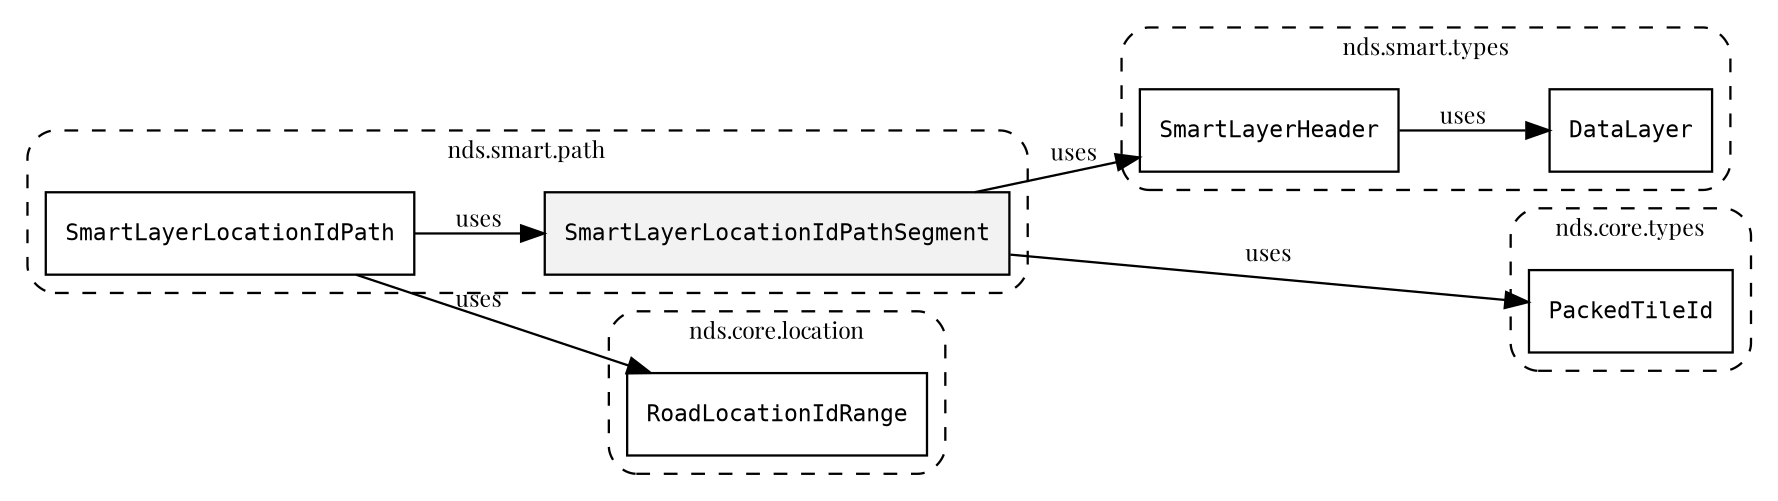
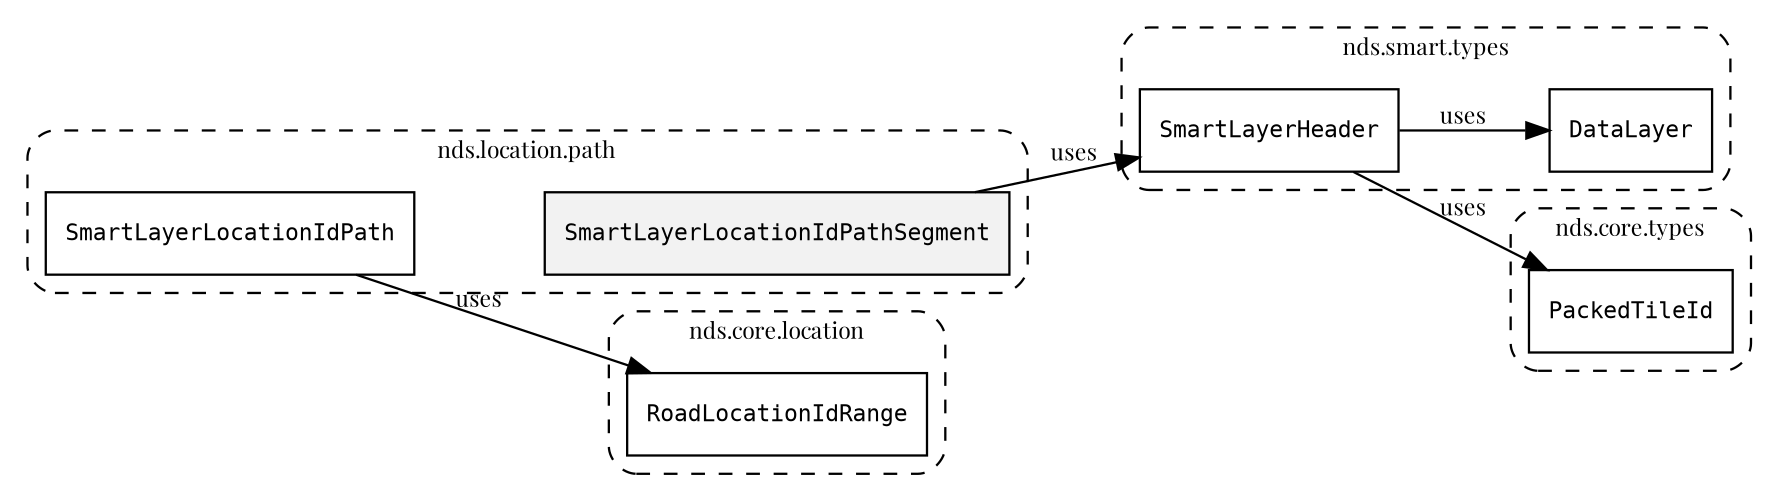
(528, 152) -> (528, 152)
(468, 233) -> none
(1258, 277) -> (1440, 216)
